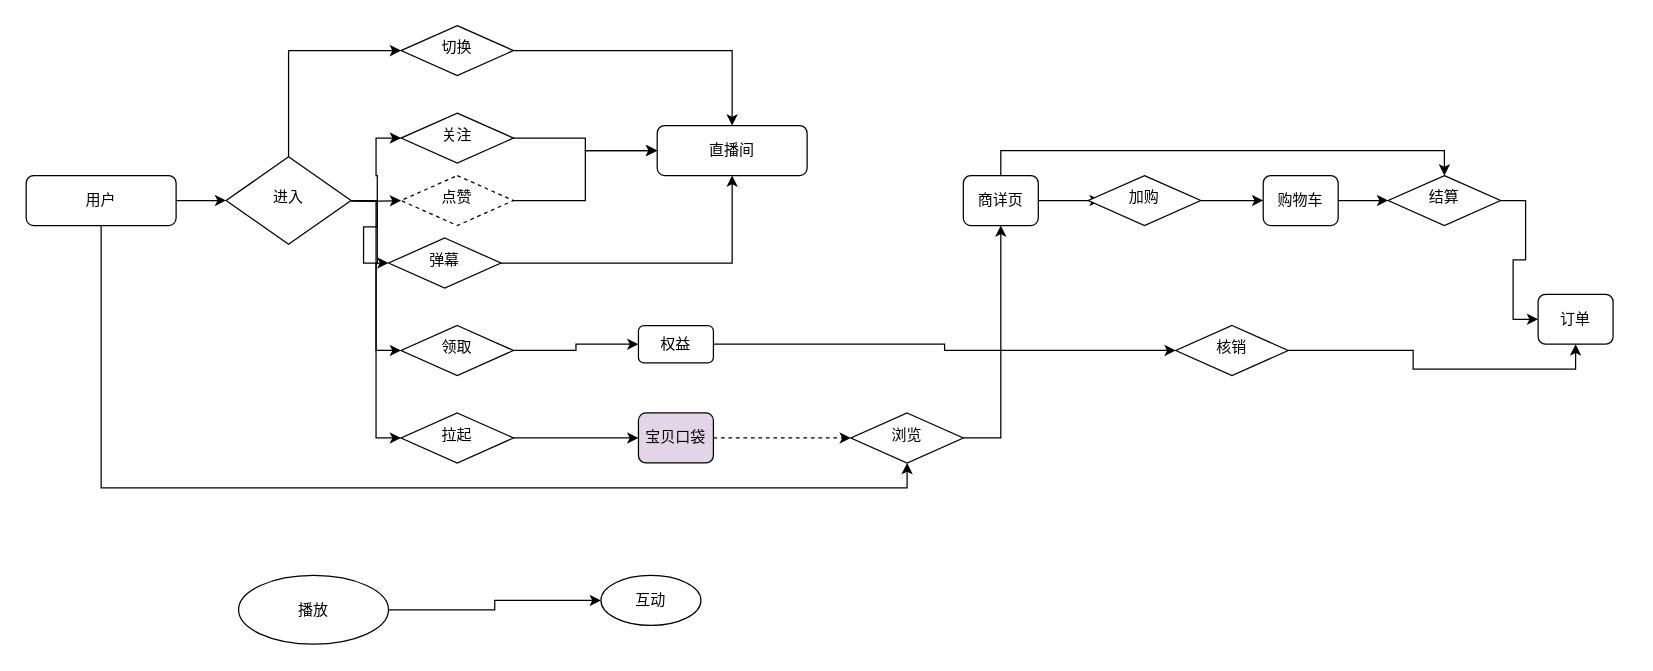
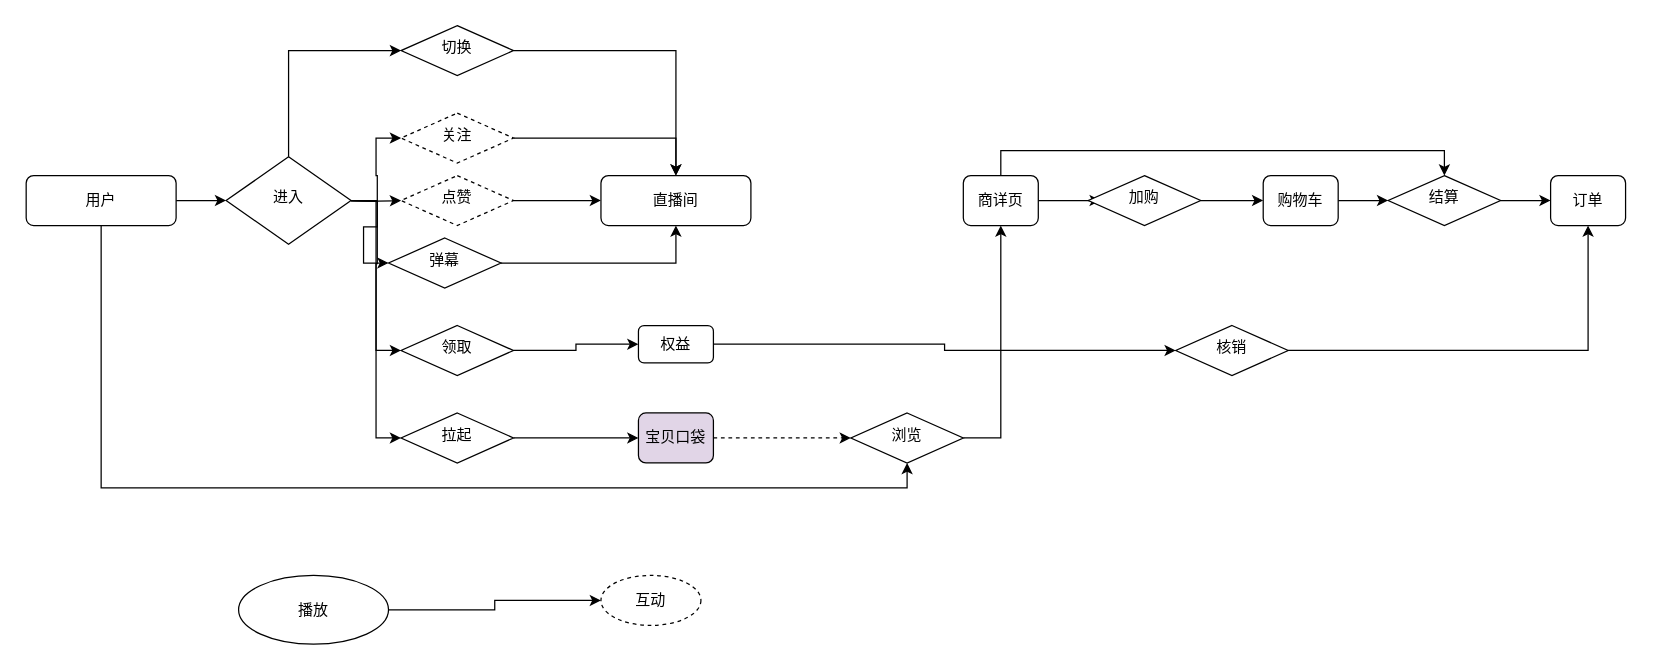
(457, 138) -> (457, 138)
(732, 151) -> (676, 201)
(1576, 319) -> (1588, 201)
(651, 601) -> (651, 601)
